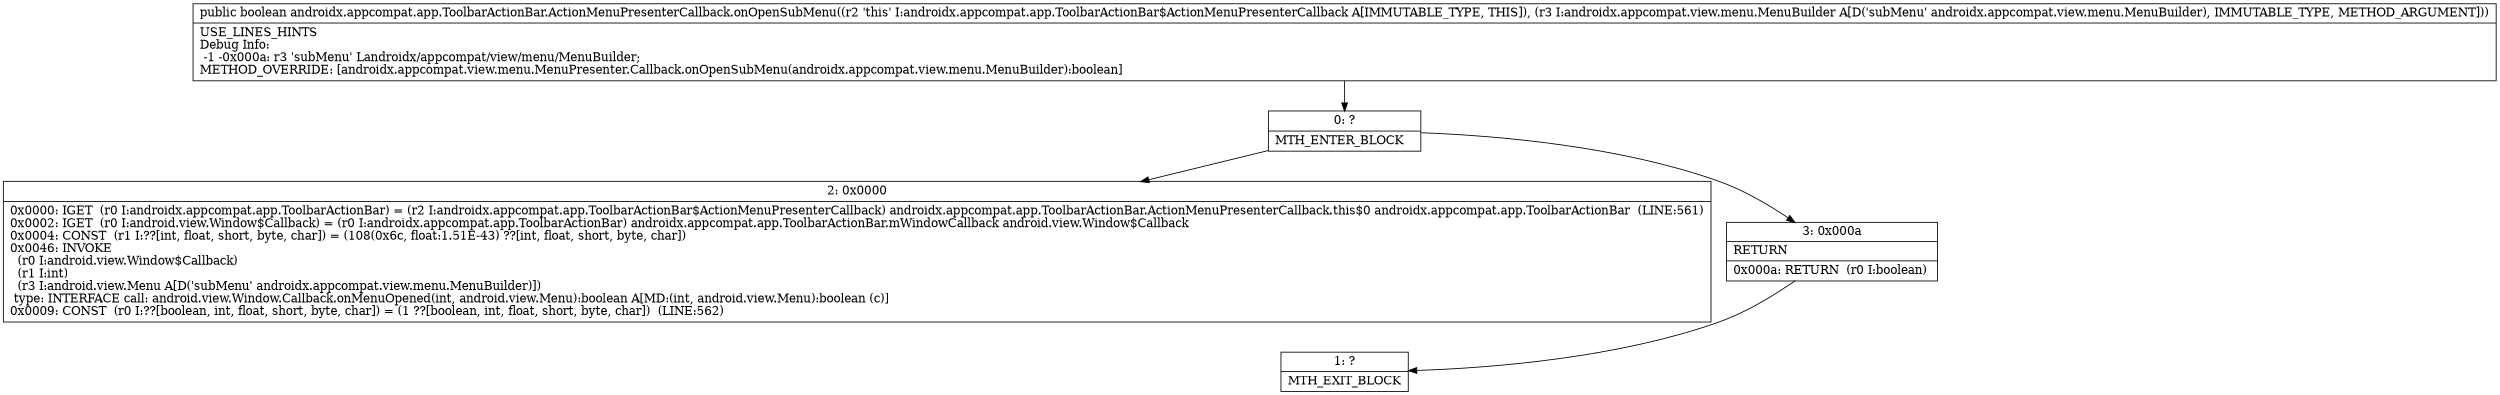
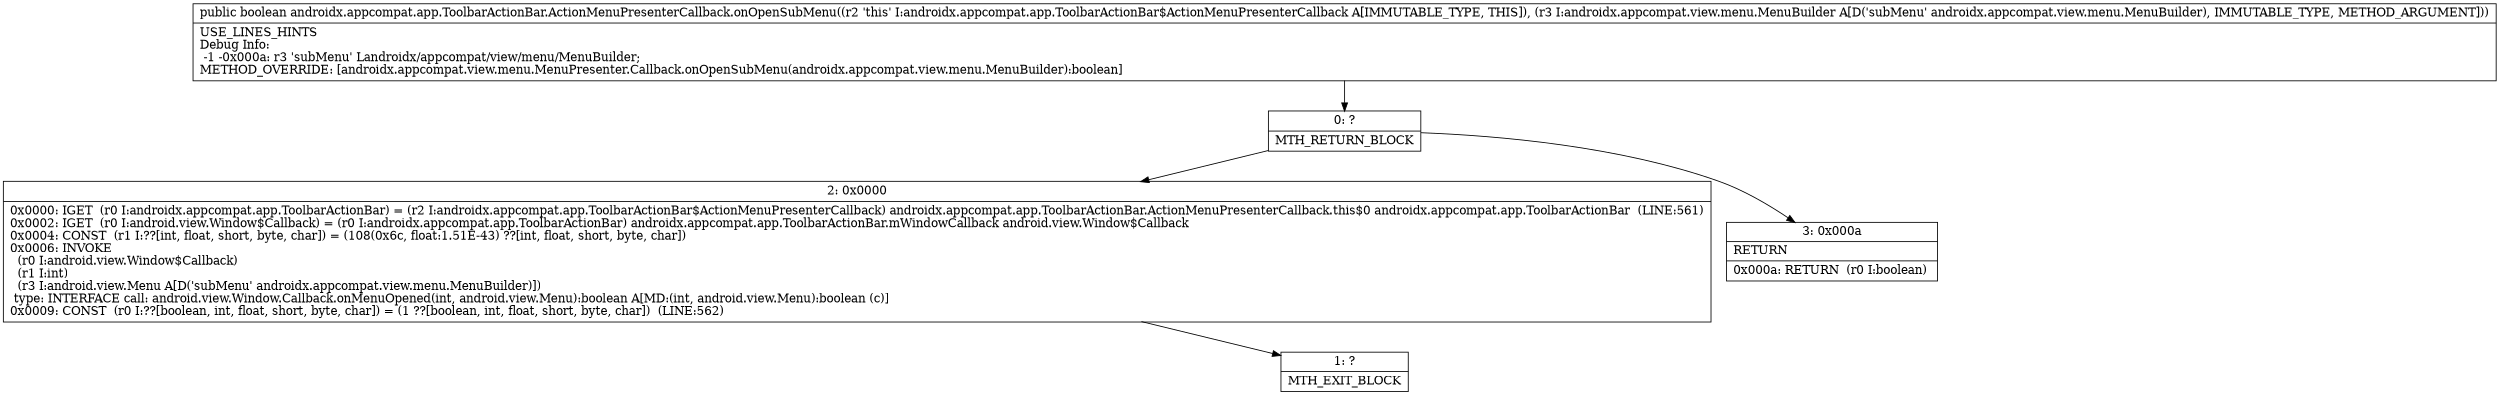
(1340, 141) -> (1345, 141)
(65, 249) -> (65, 249)
(1613, 350) -> (1207, 338)
